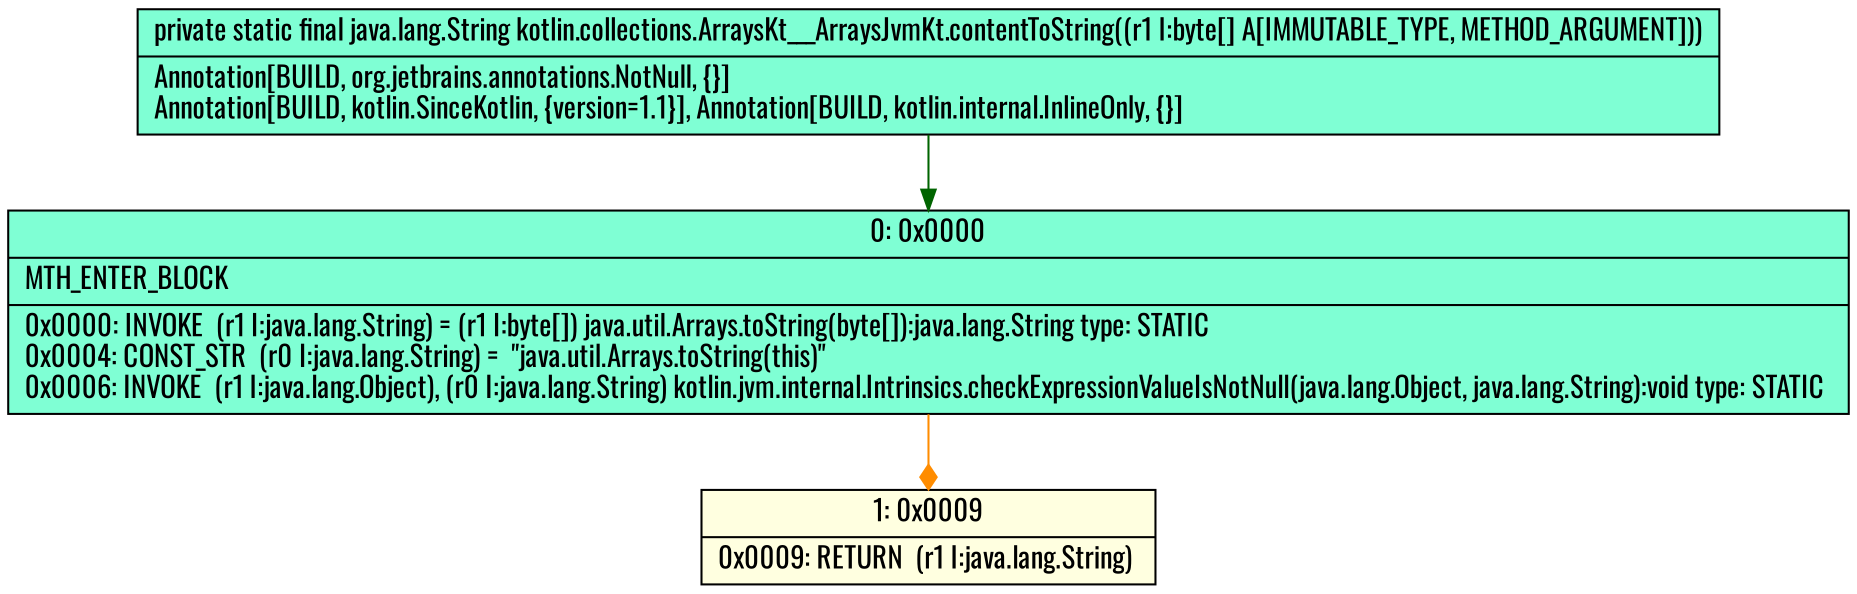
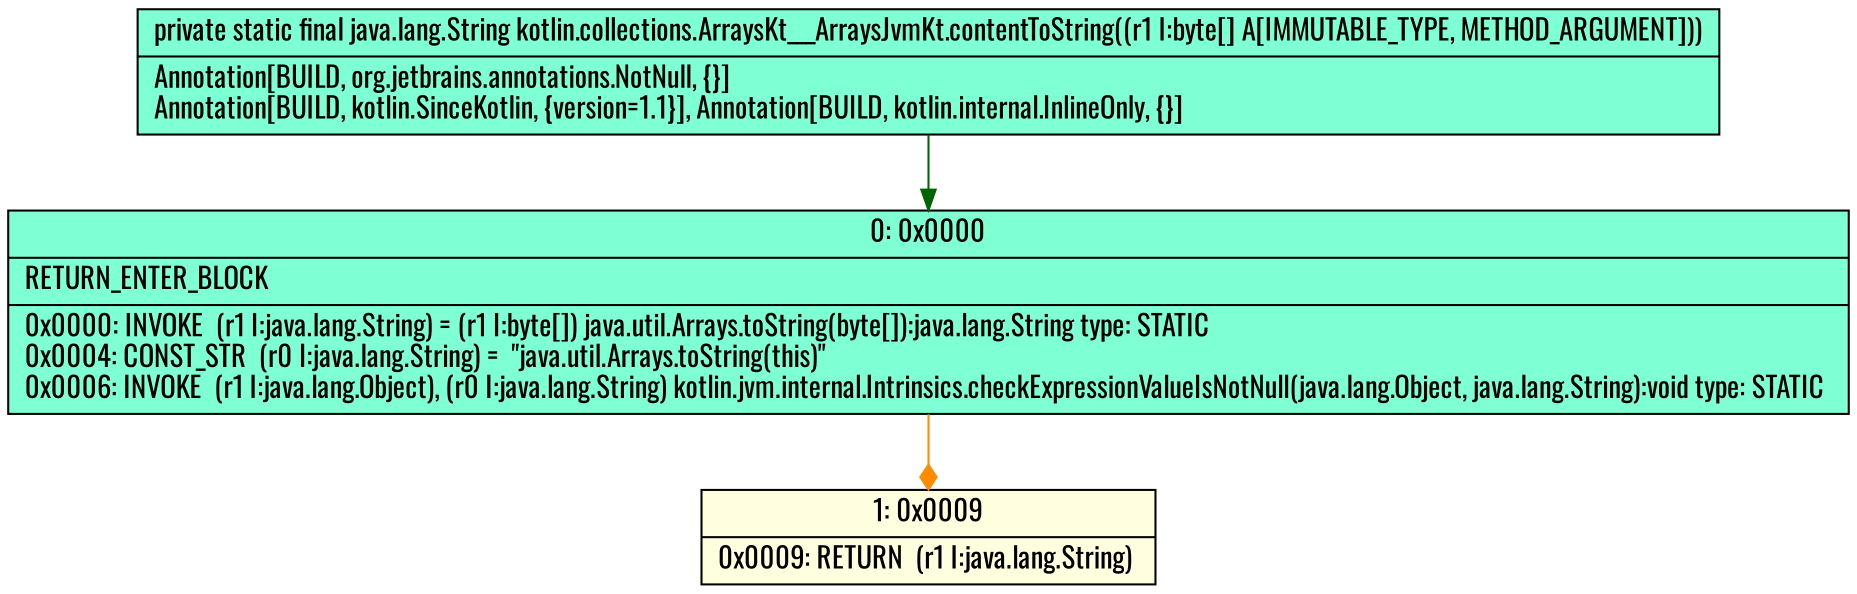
(127, 280) -> (147, 280)
